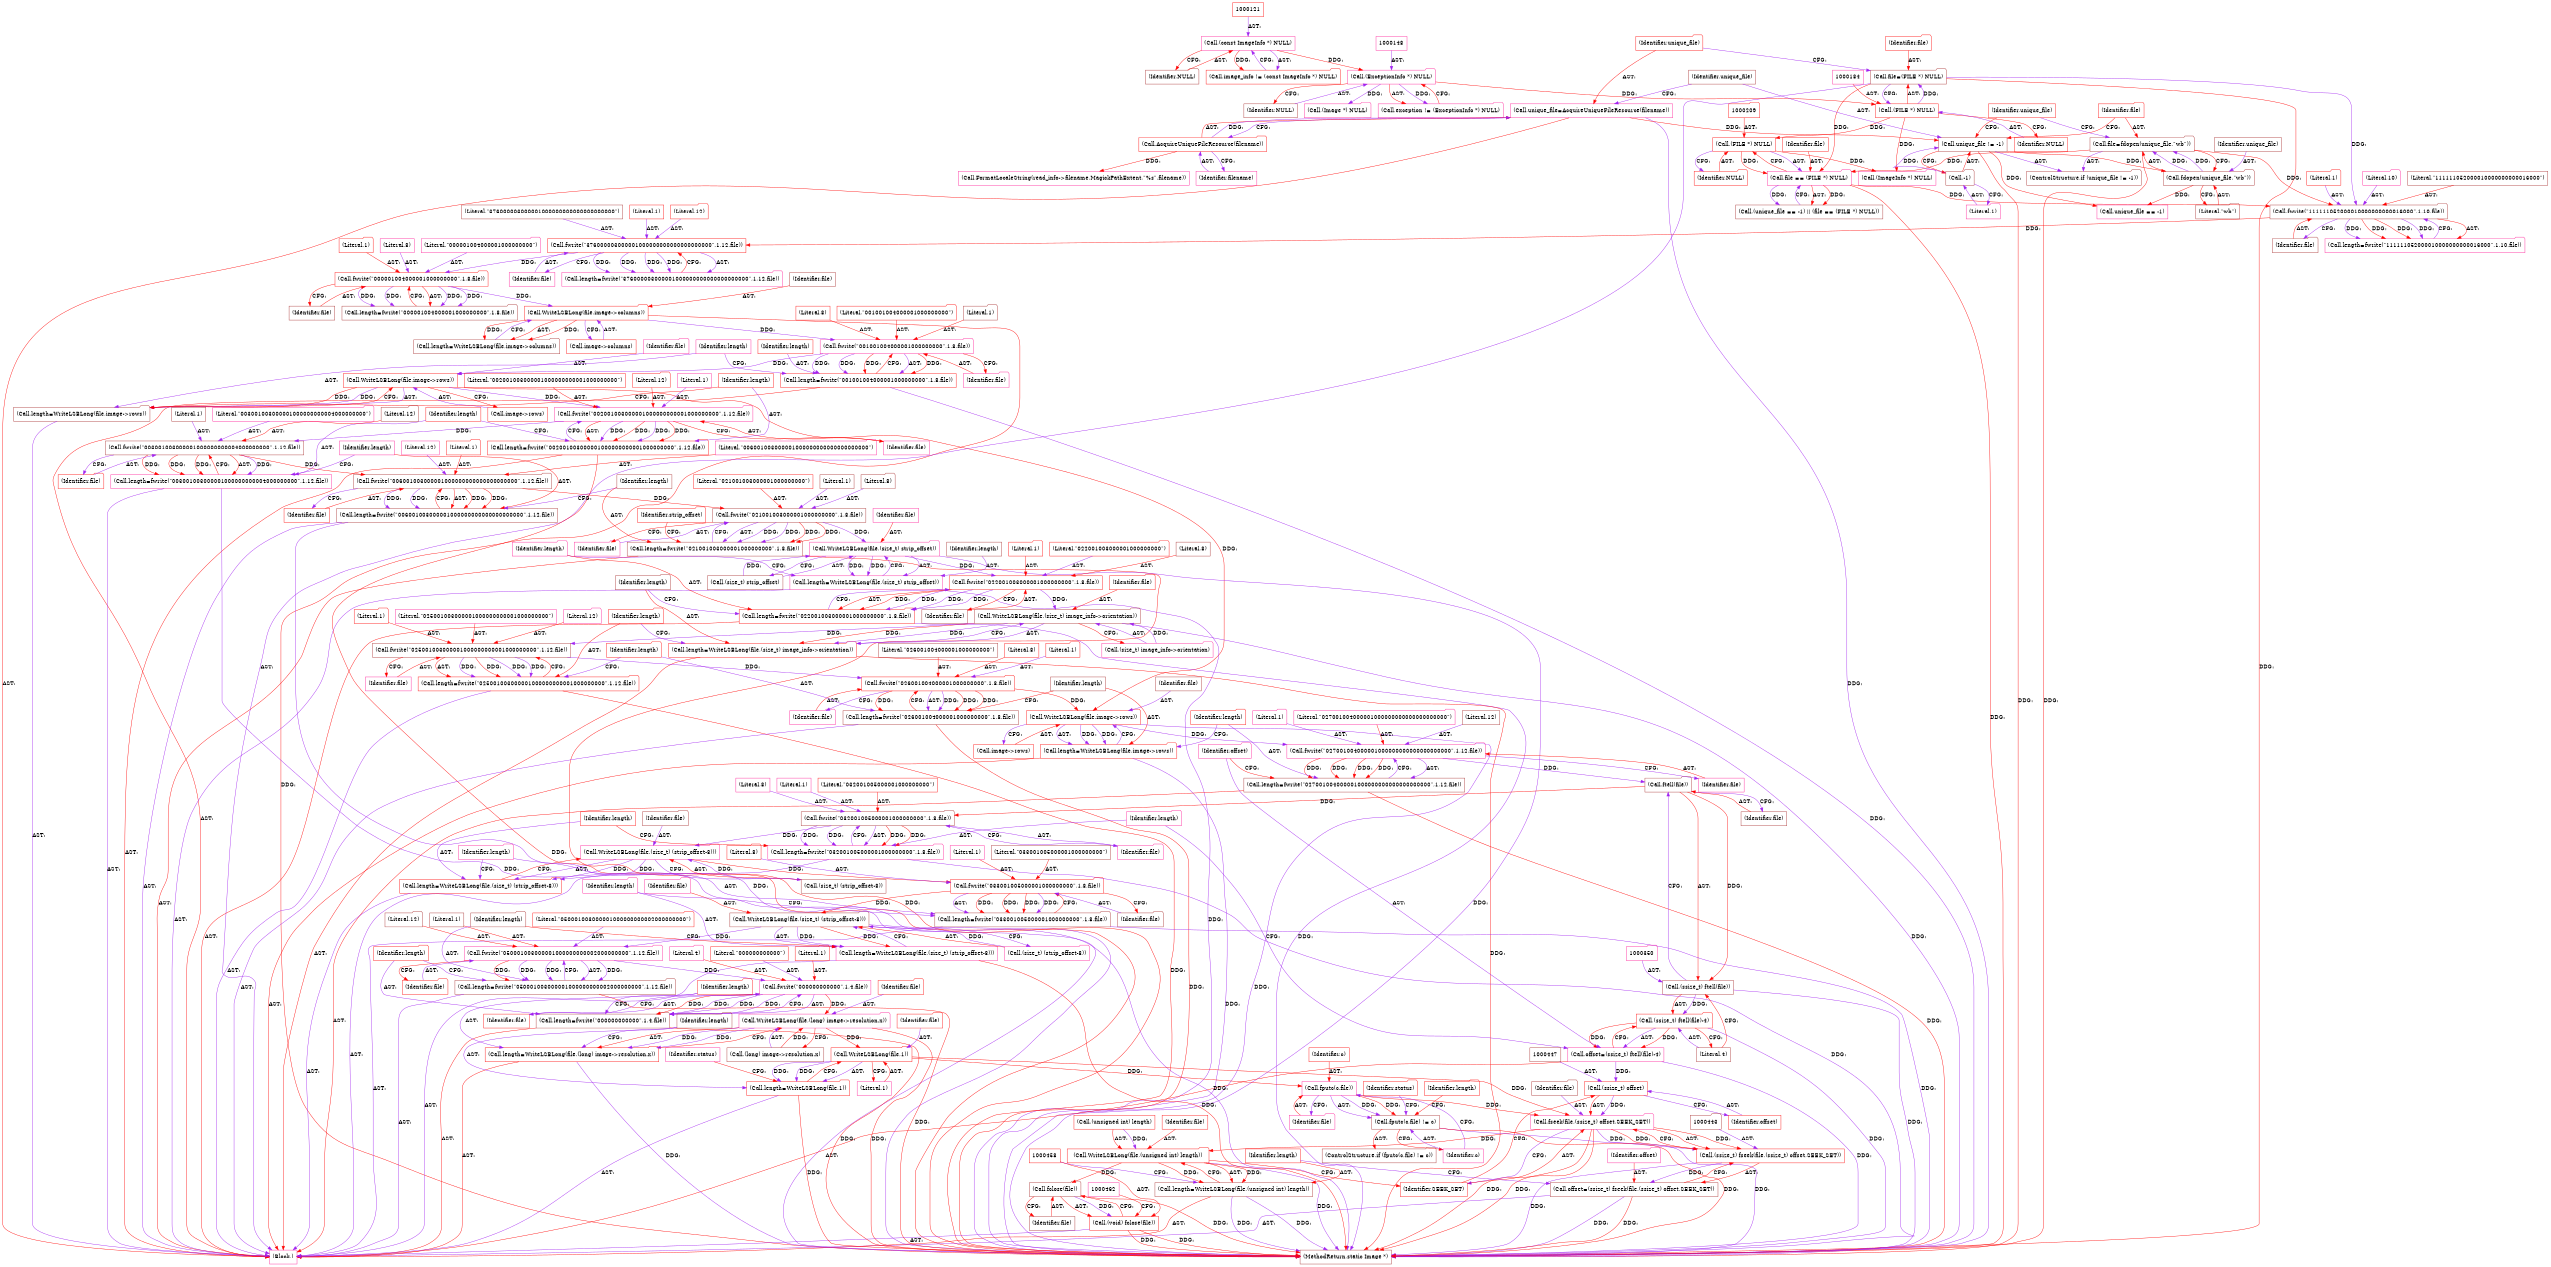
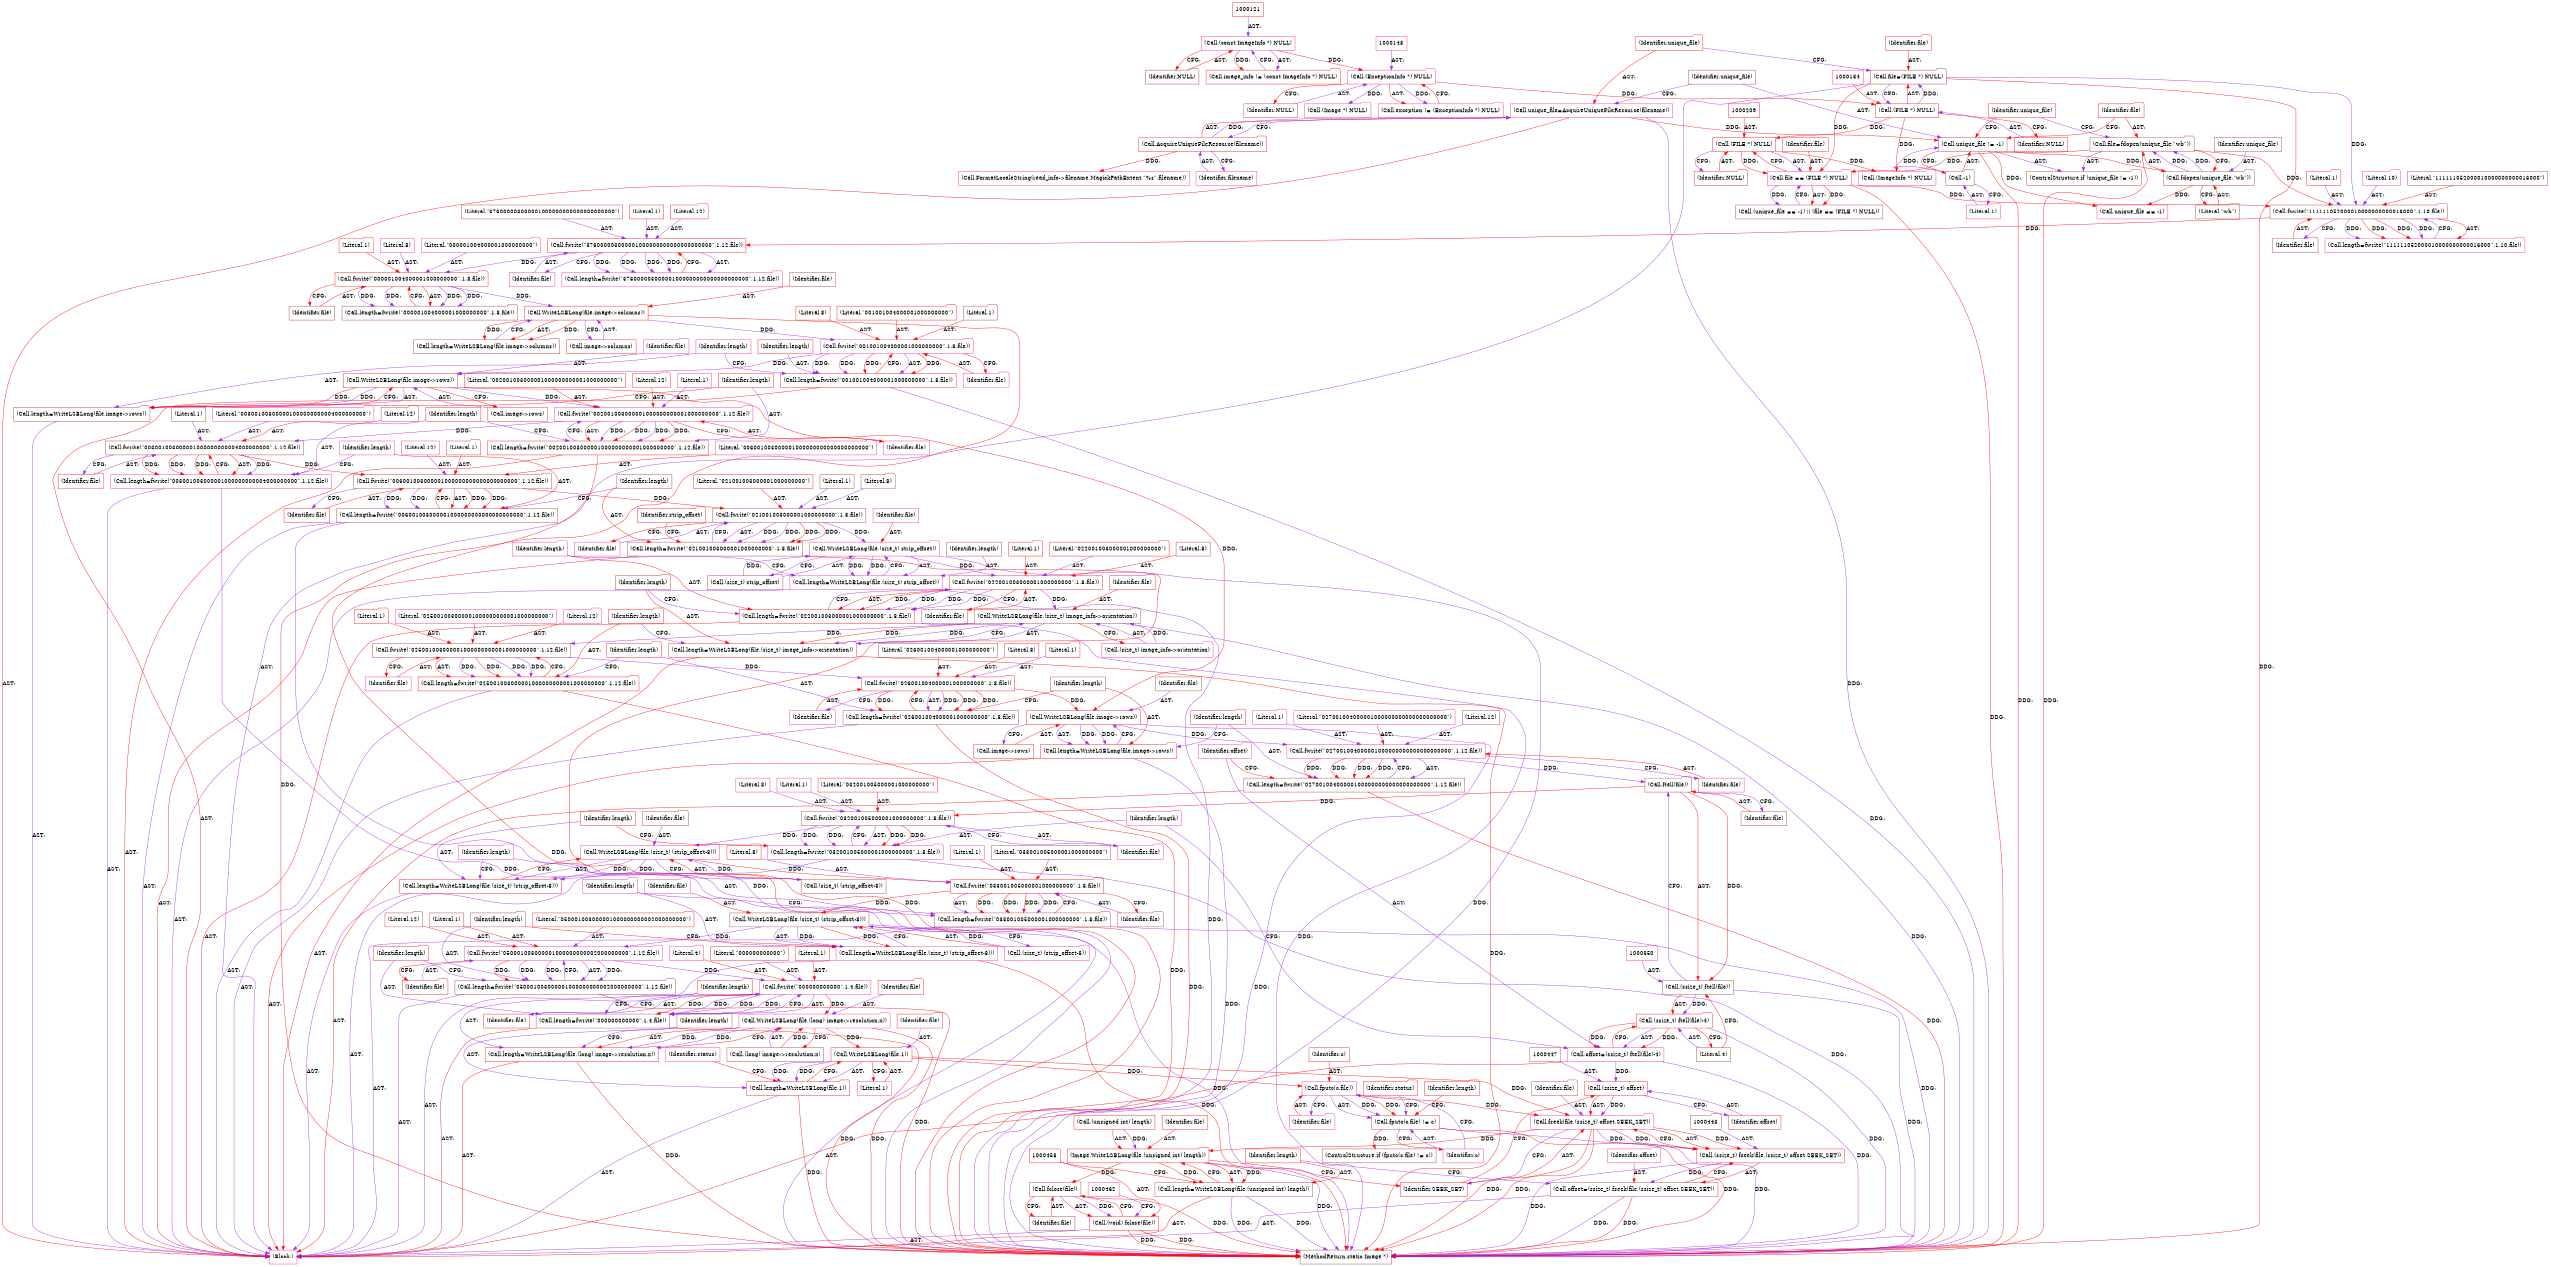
(1382, 1139) -> (1382, 1139)
(1138, 1156) -> (1138, 1156)
(1127, 1171) -> (1127, 1171)
(1139, 1203) -> (1139, 1203)
(765, 1233) -> (765, 1233)
